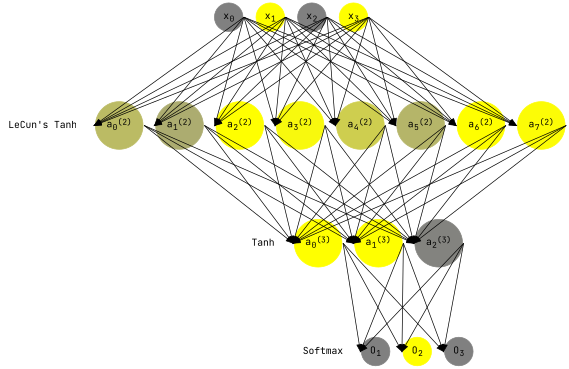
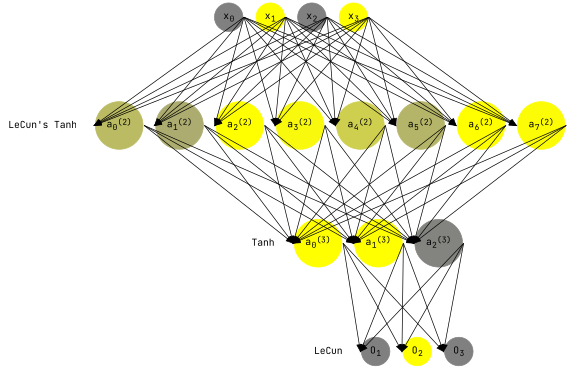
(323, 352) -> (329, 352)
